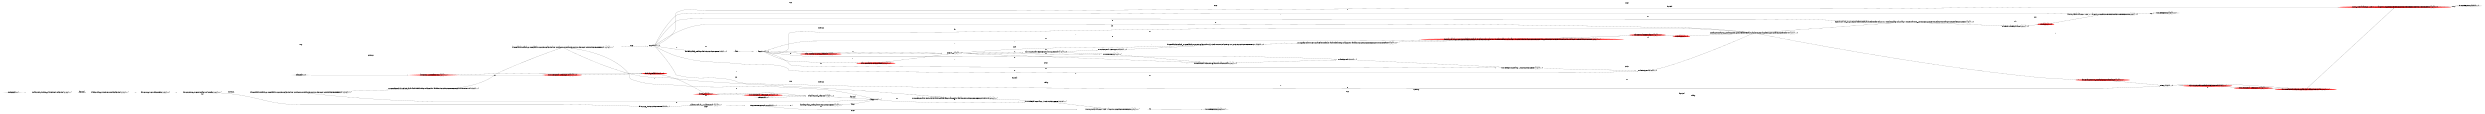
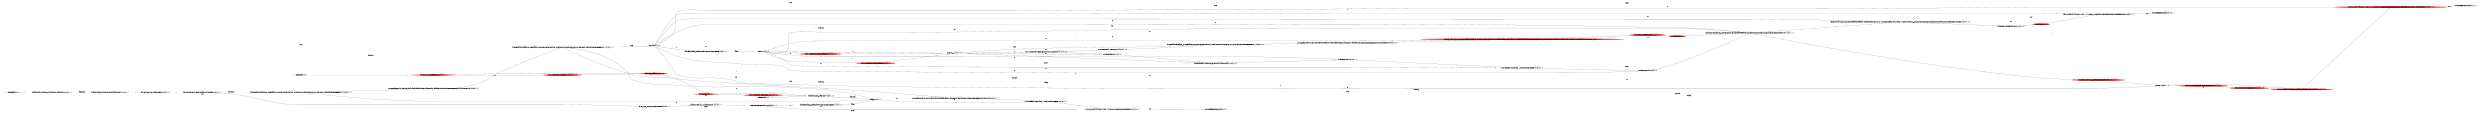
(1669, 7) -> (1667, 7)
